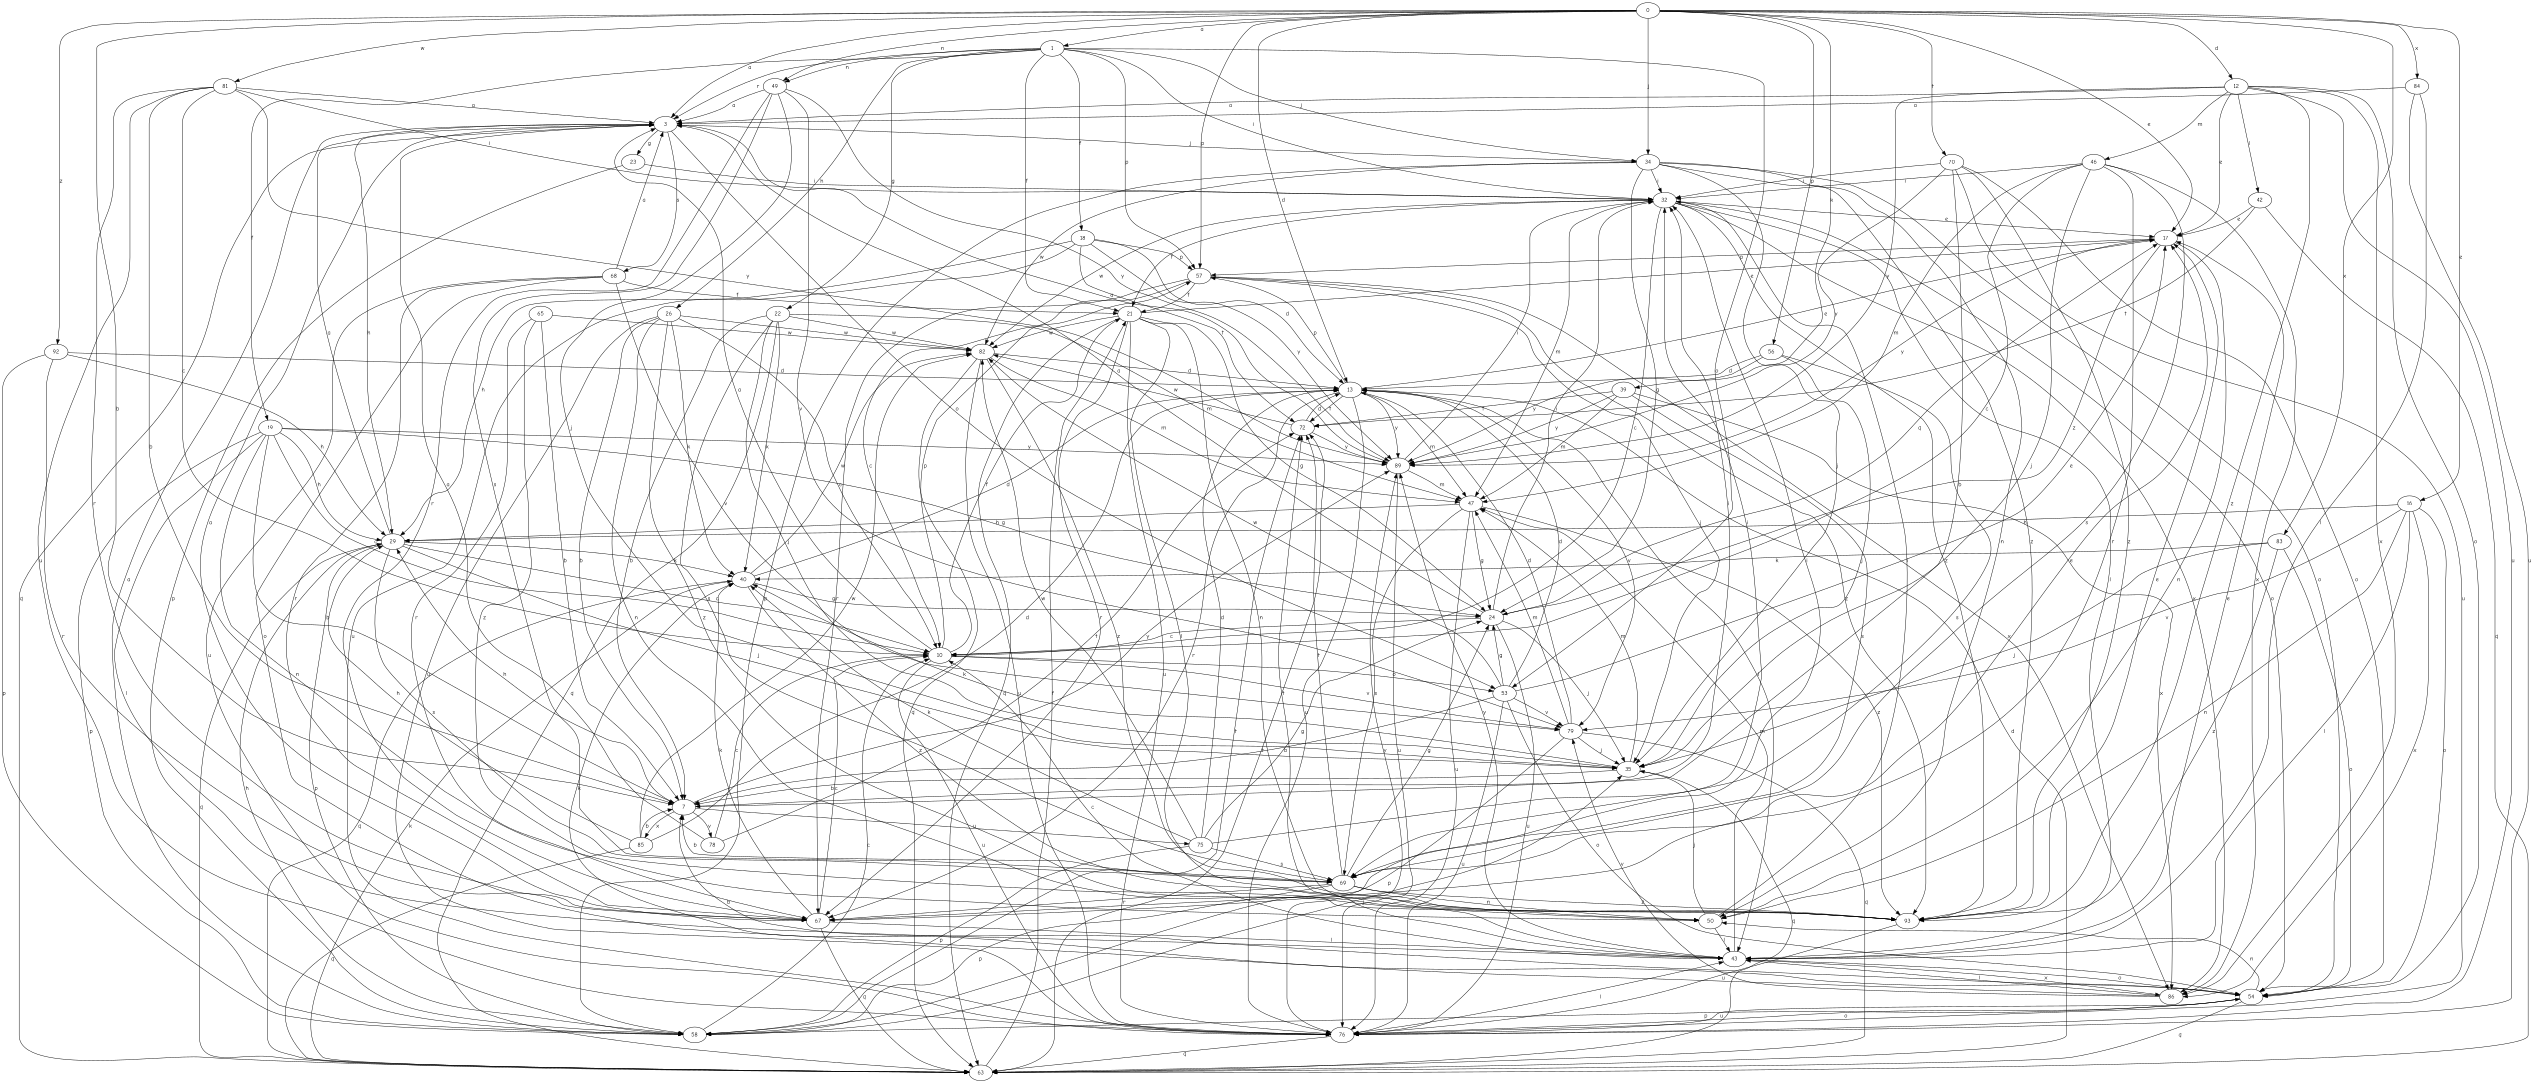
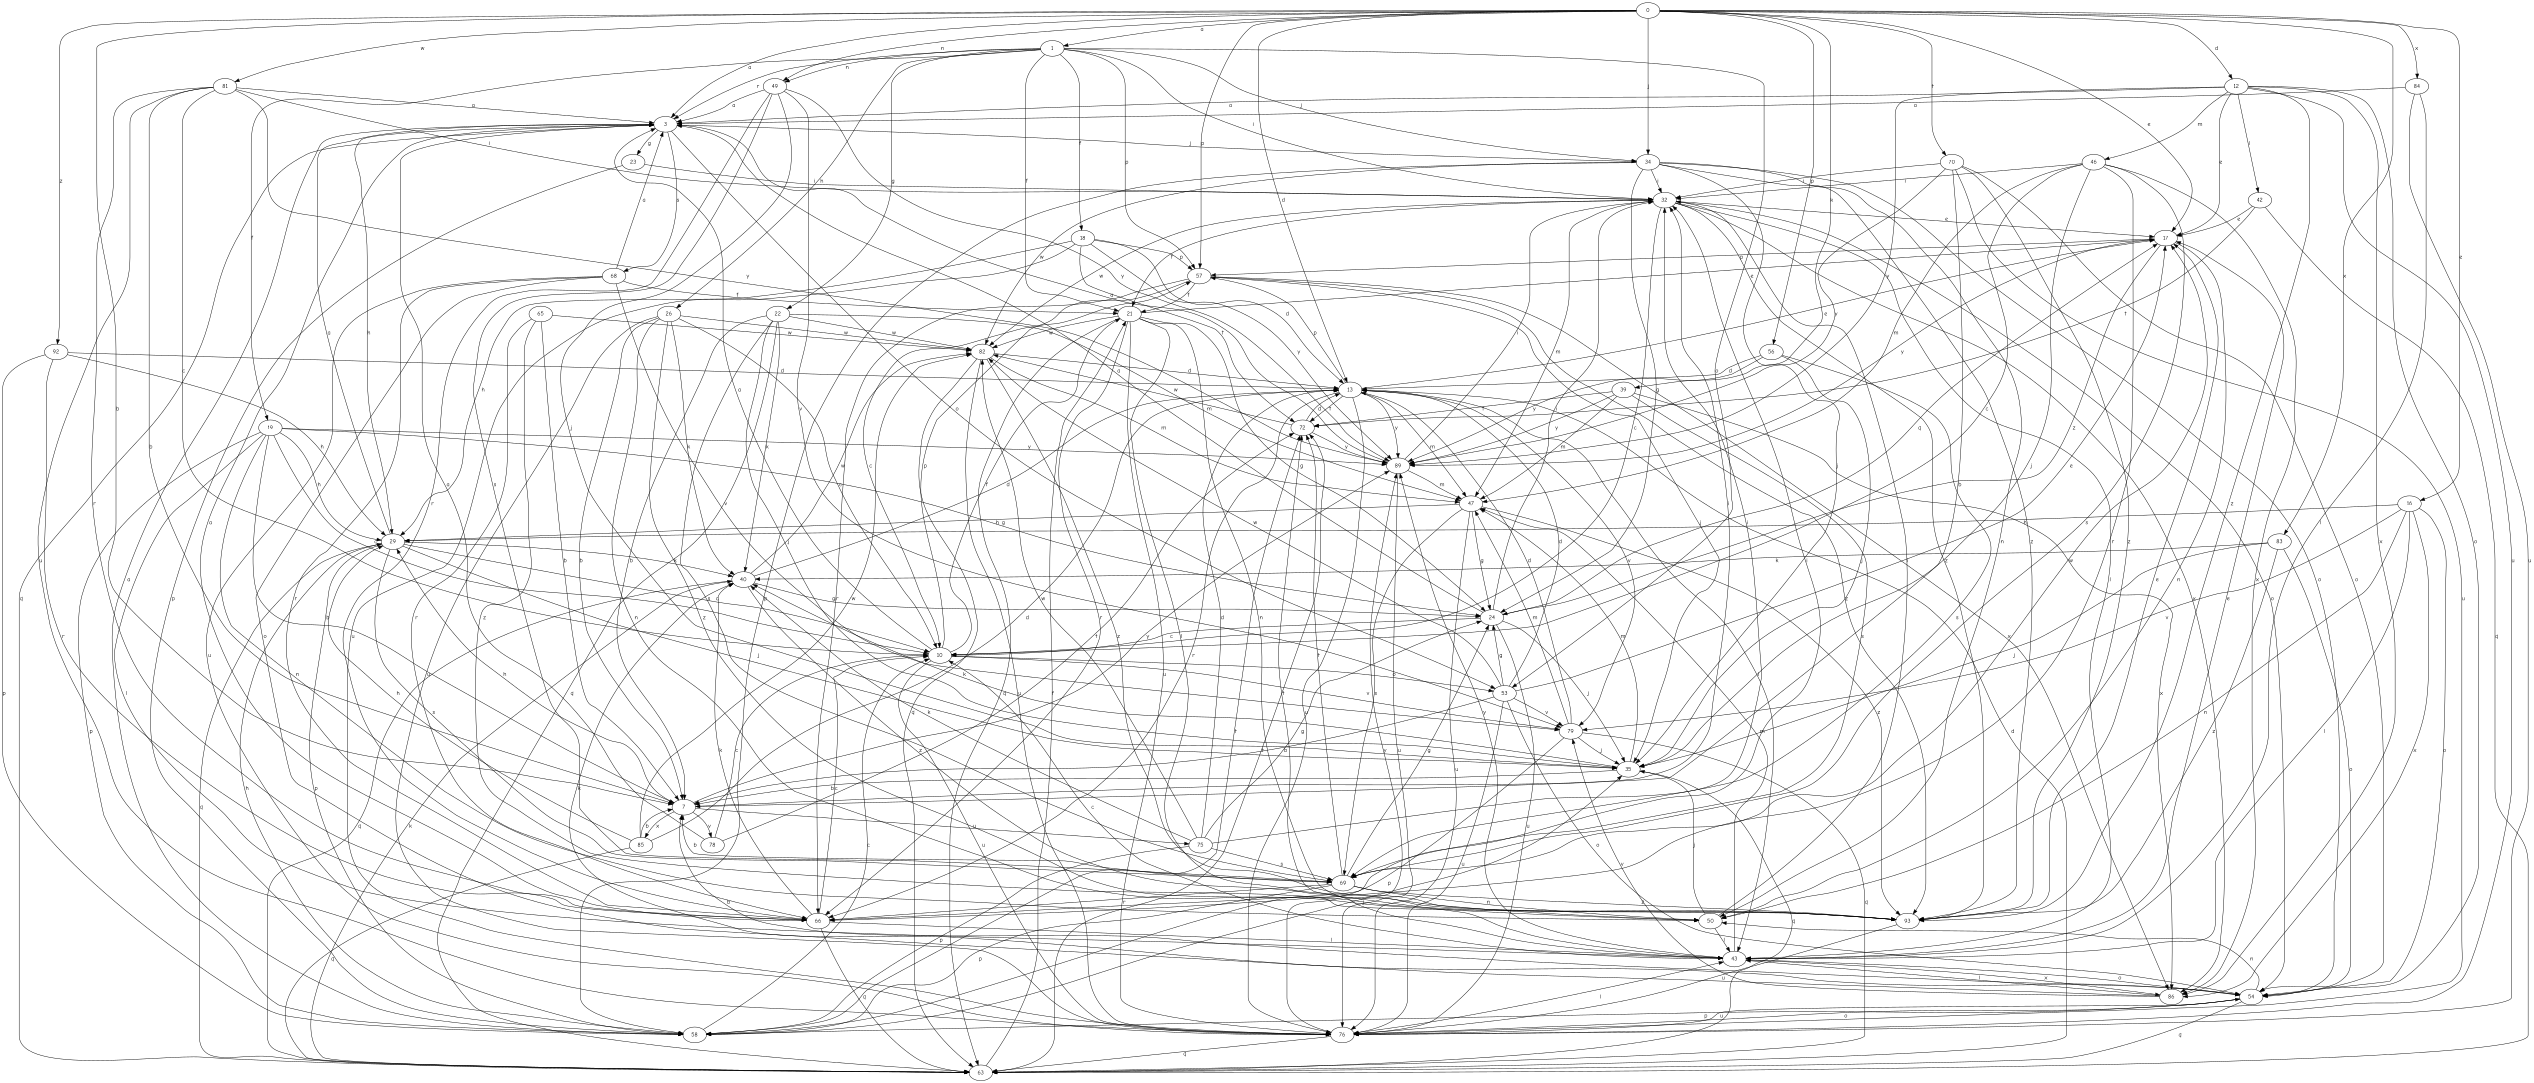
(2071, 561) -> (2071, 561)
(818, 921) -> (818, 921)
